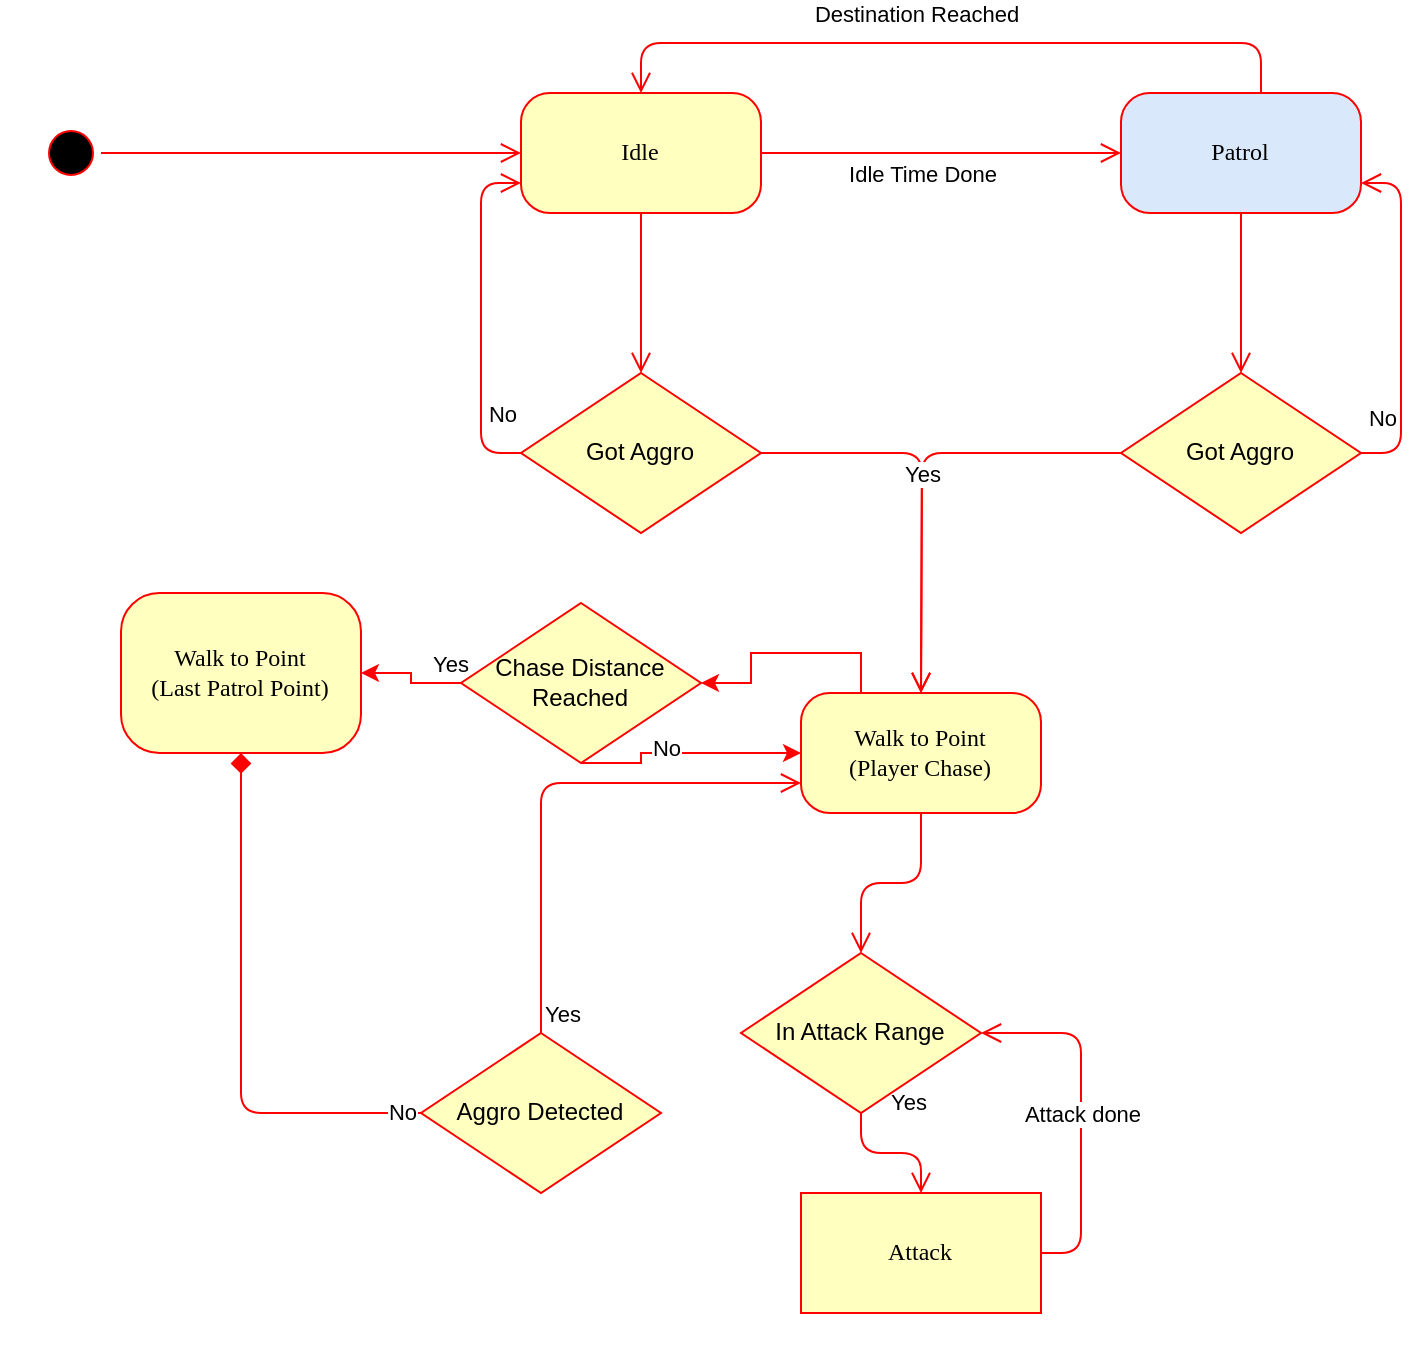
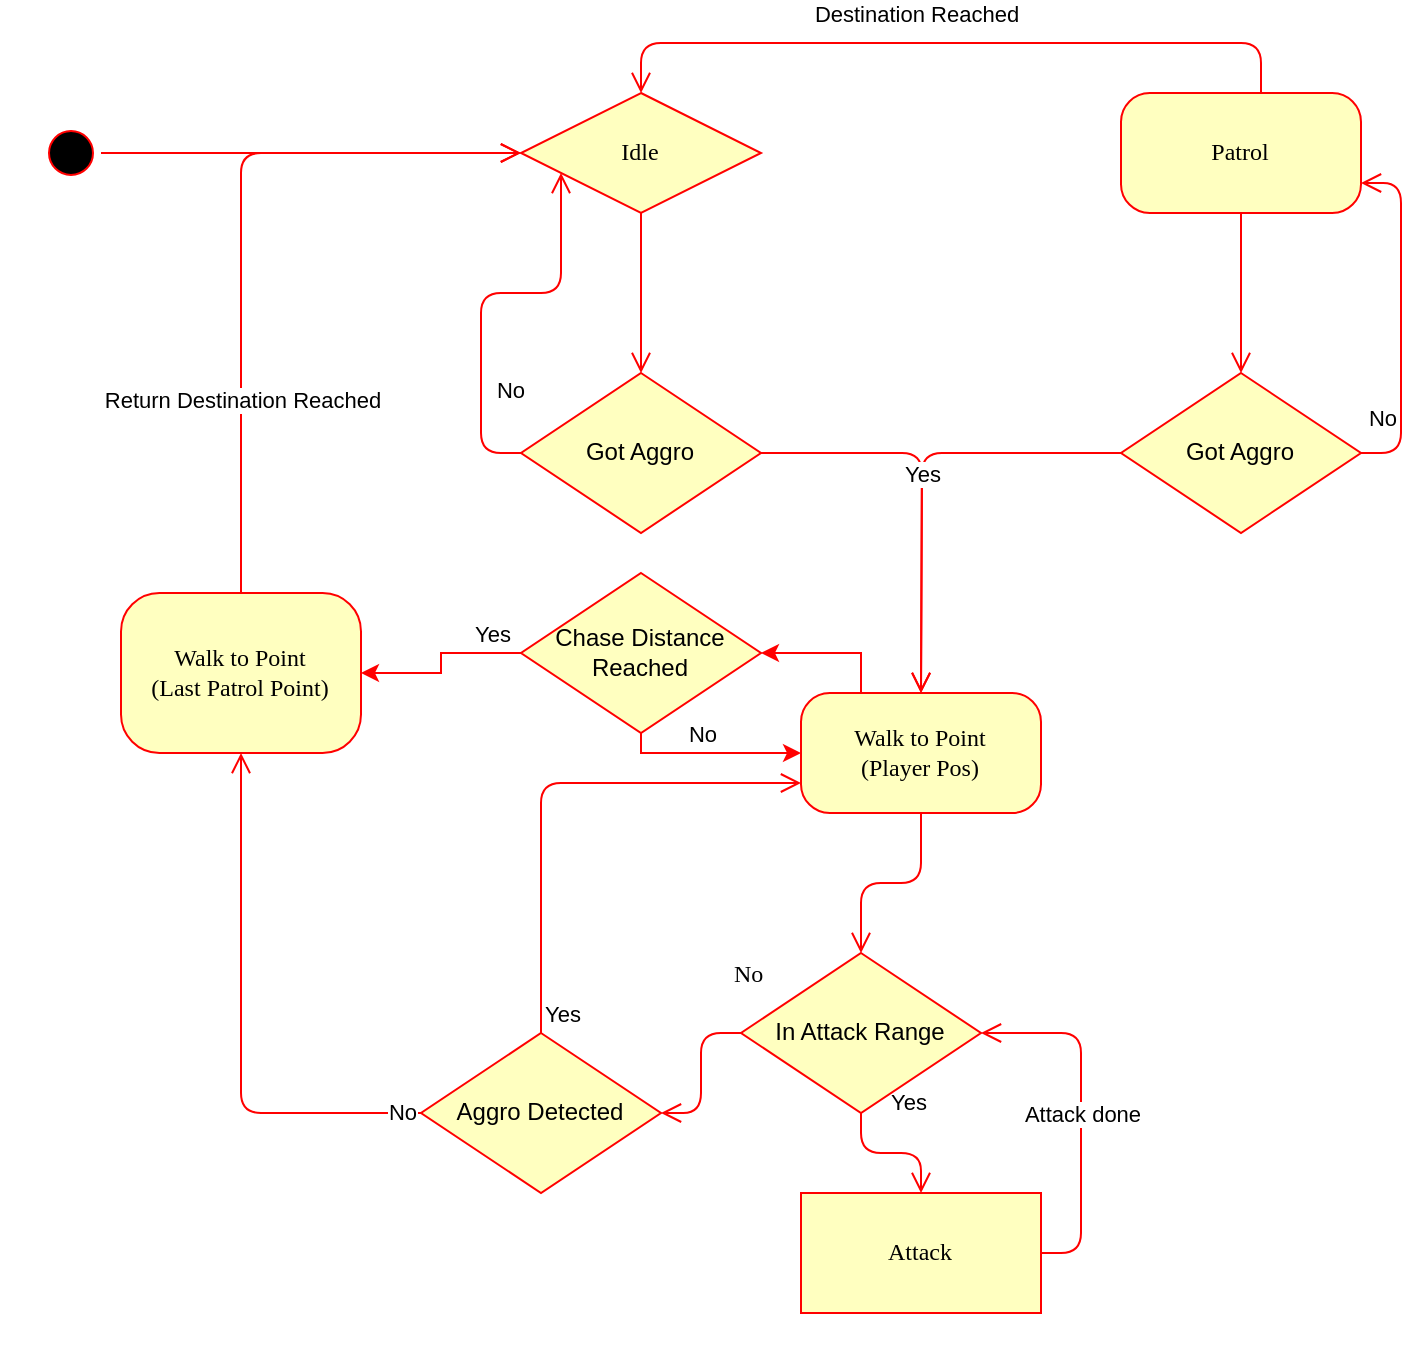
(641, 153) -> (641, 153)
(938, 153) -> none
(1241, 153) -> (1241, 153)
none -> (241, 376)
(581, 683) -> (641, 653)
(921, 753) -> (921, 753)
(241, 773) -> (241, 765)
none -> (701, 1071)
